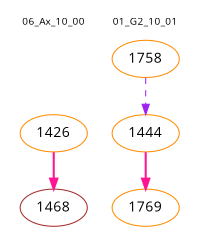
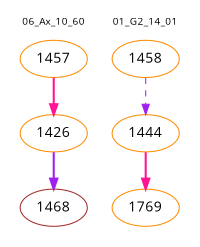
(54, 22) -> (54, 22)
(146, 22) -> (146, 22)
none -> (54, 59)
(146, 59) -> (146, 59)
(54, 165) -> (54, 165)
